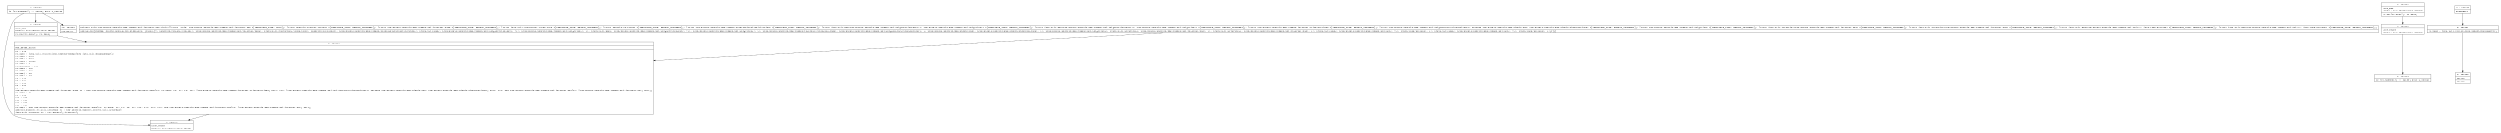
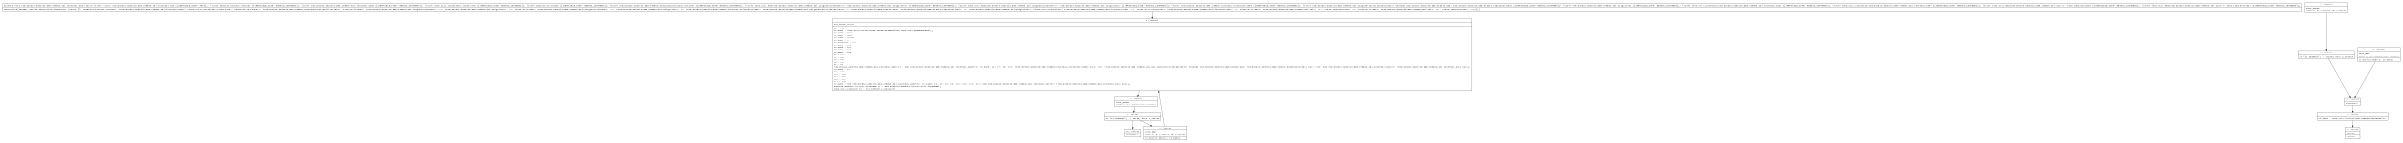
(2403, 19) -> (2365, 79)
none -> (2339, 77)
(25, 119) -> (1134, 109)
